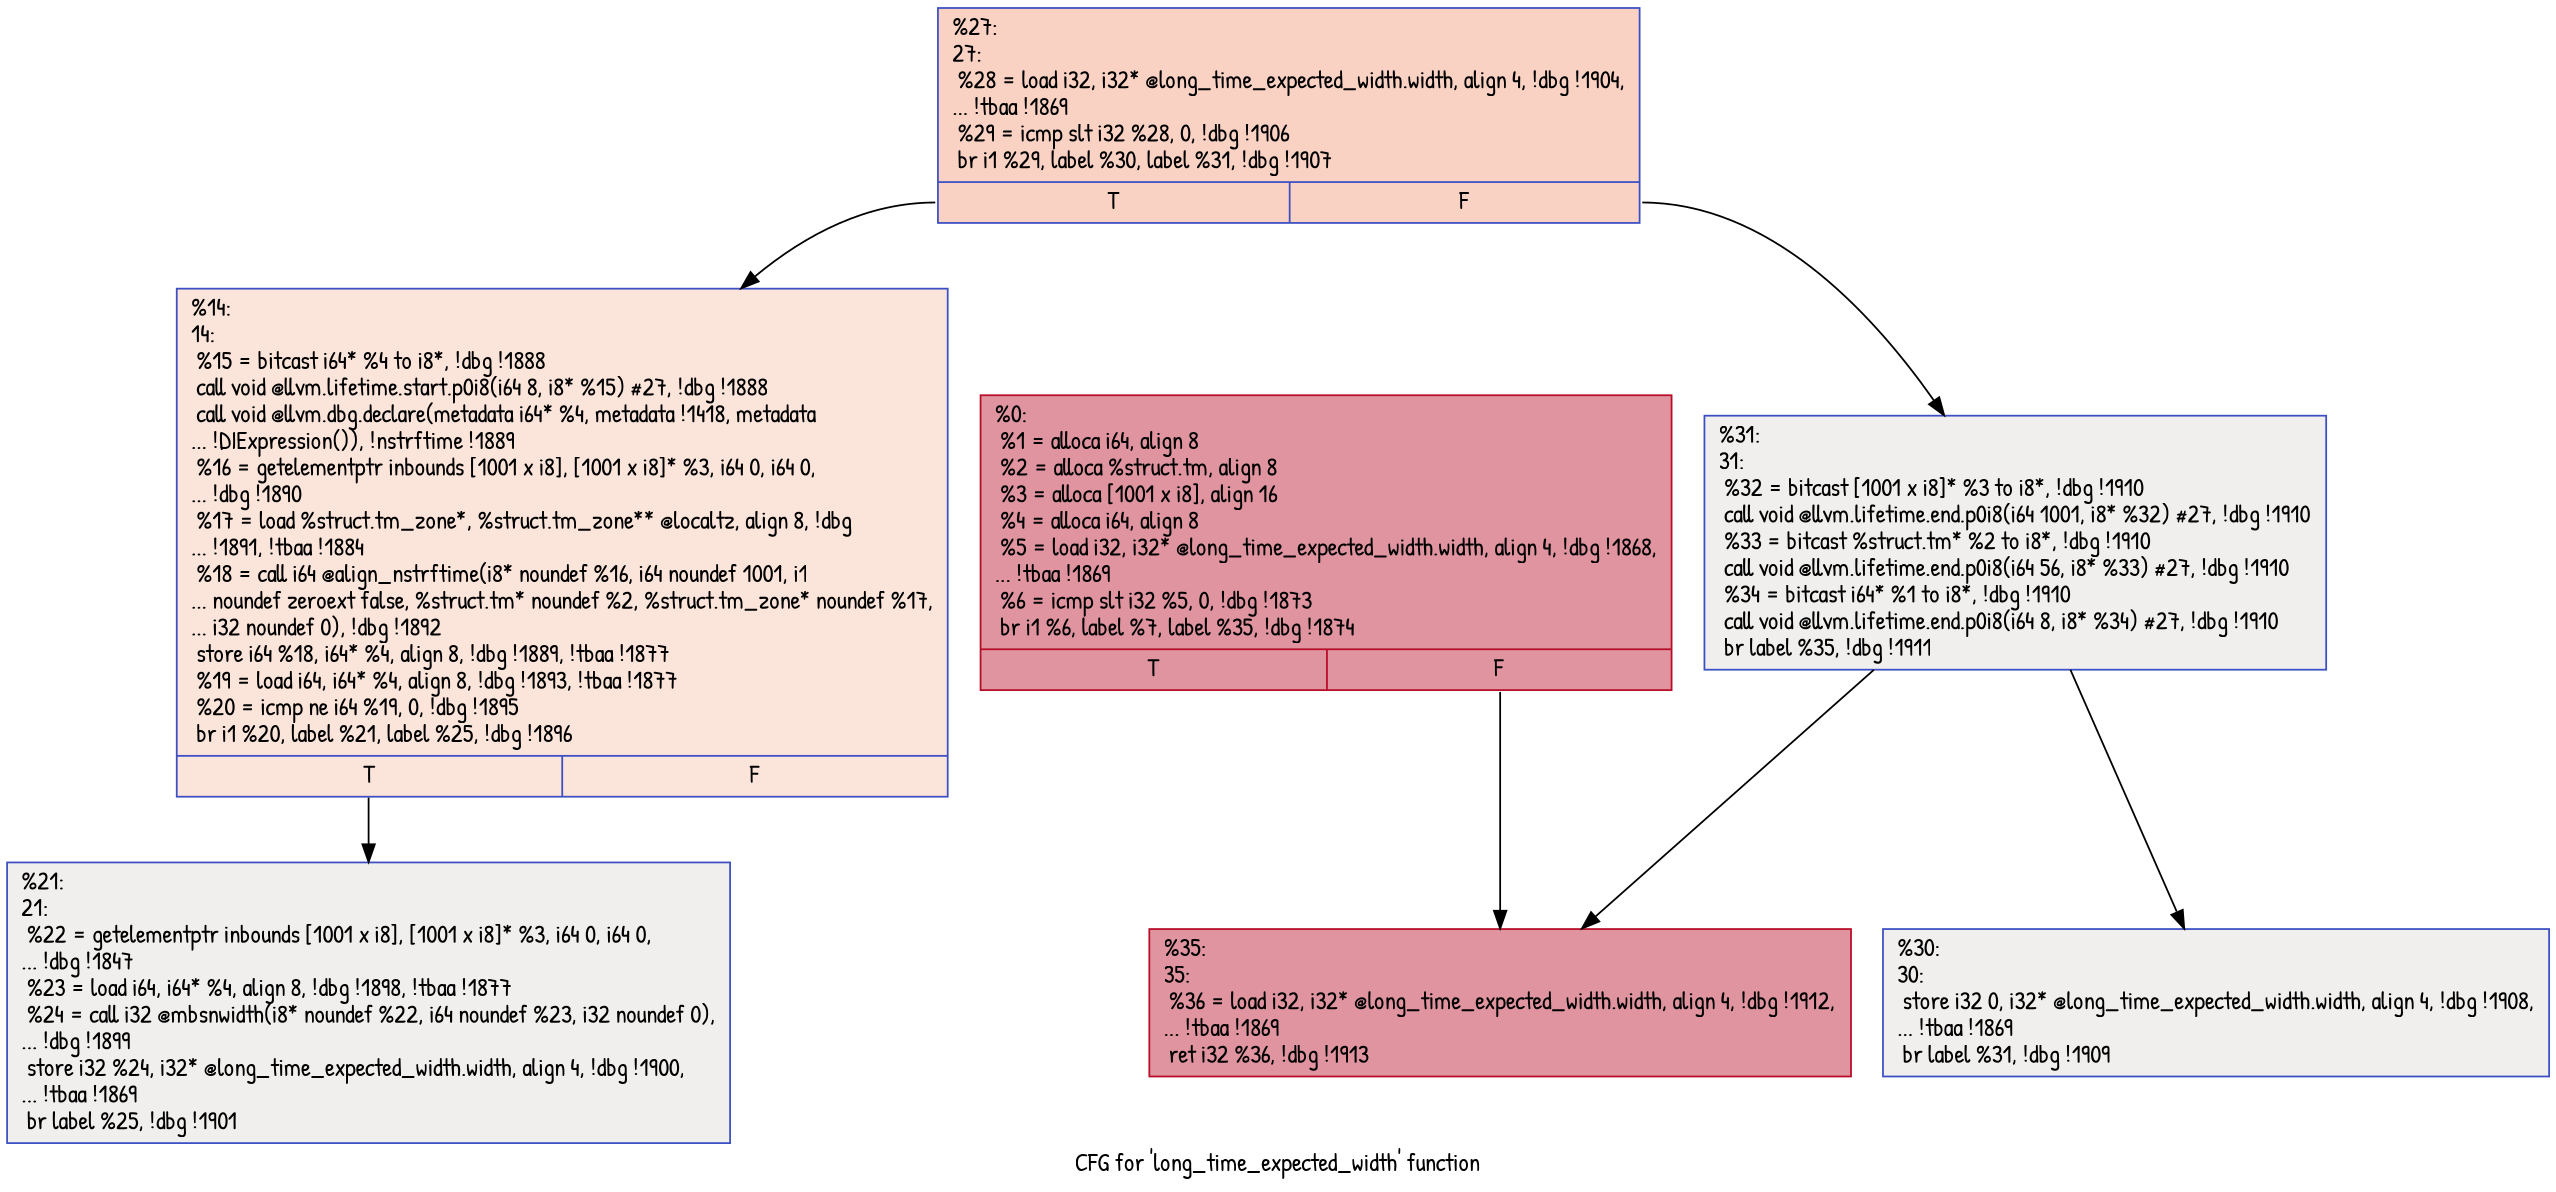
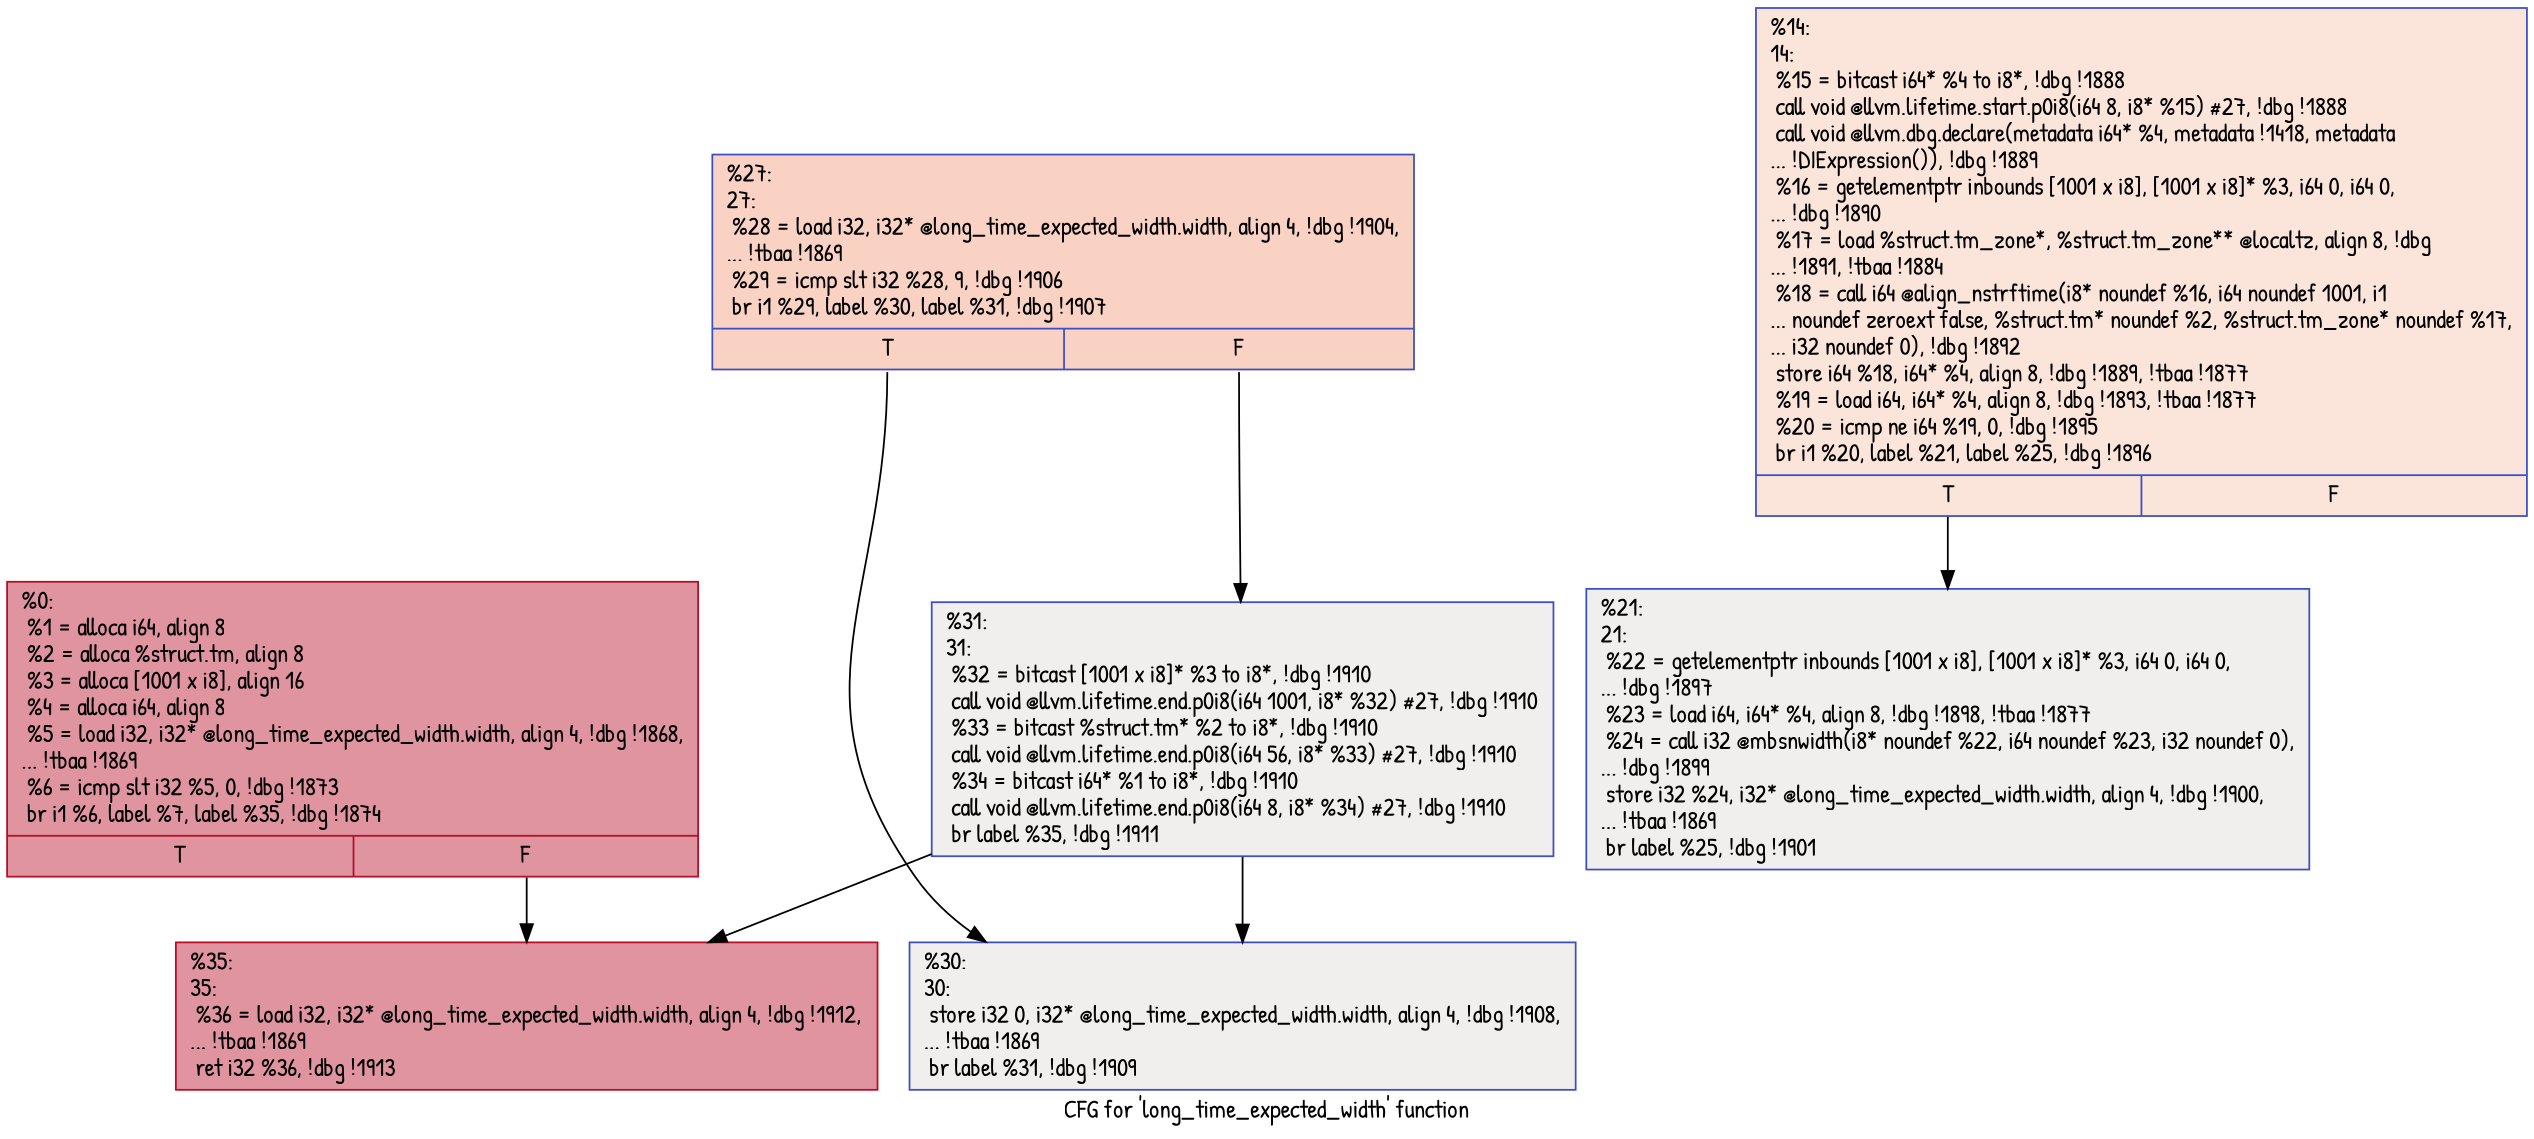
(1121, 134) -> (895, 281)
(839, 224) -> (851, 670)
(354, 441) -> (1904, 161)
(78, 962) -> (1657, 688)
